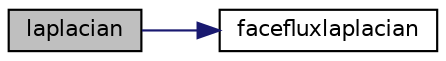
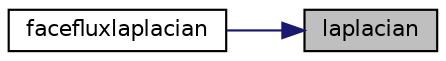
(169, 30) -> (254, 30)
